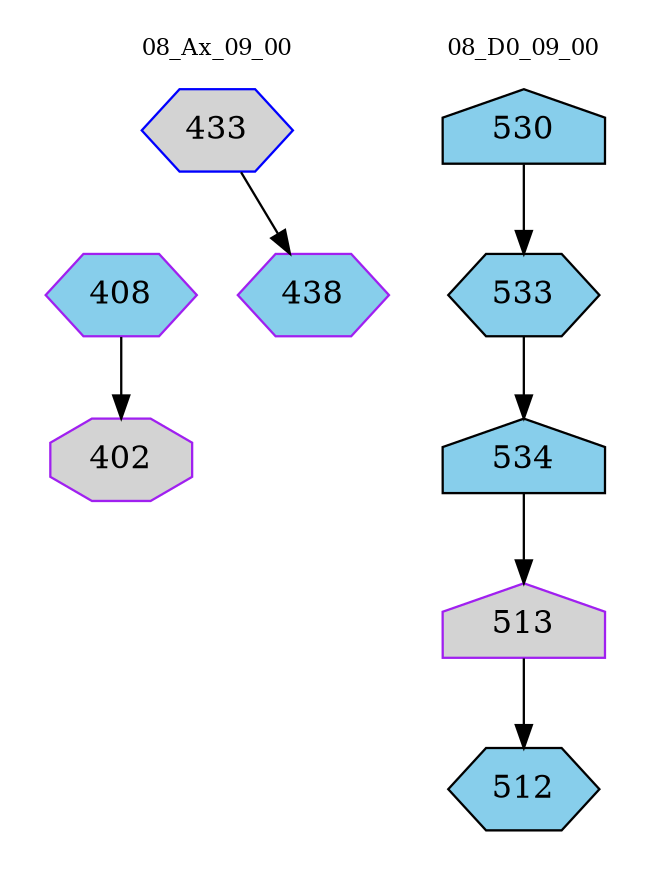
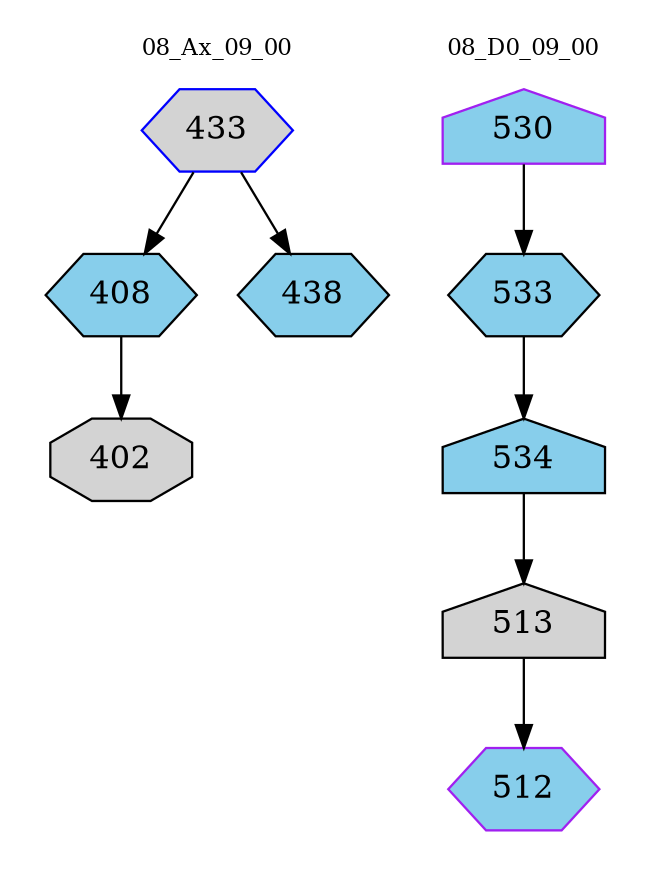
(524, 130) -> (524, 130)
none -> (175, 203)
(121, 295) -> (121, 295)
(313, 295) -> (313, 295)
(121, 460) -> (121, 460)
(524, 624) -> (524, 624)
(524, 789) -> (524, 789)
